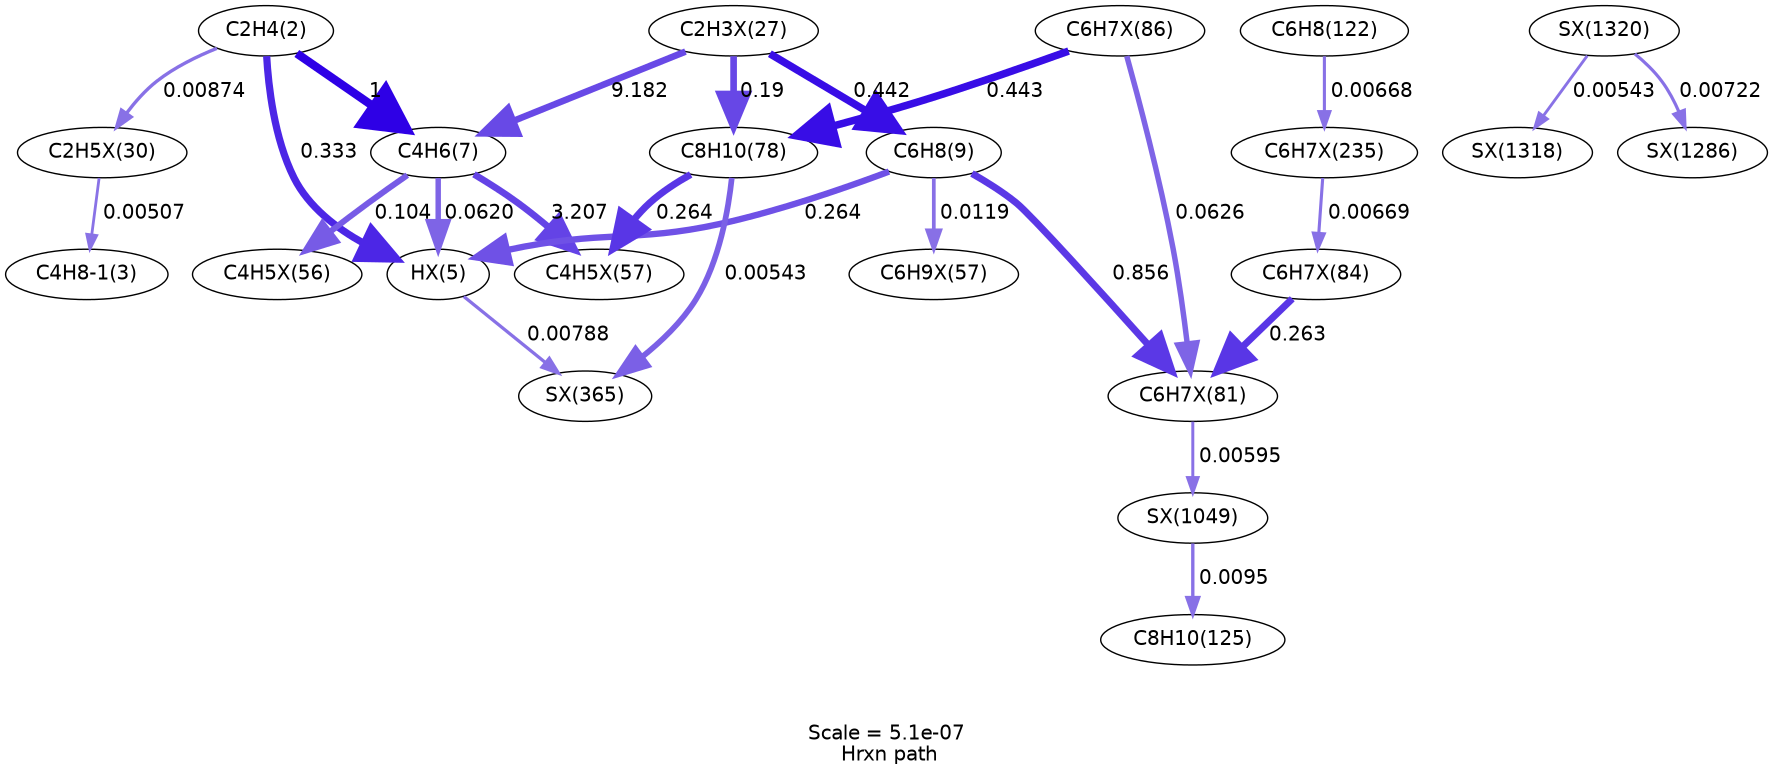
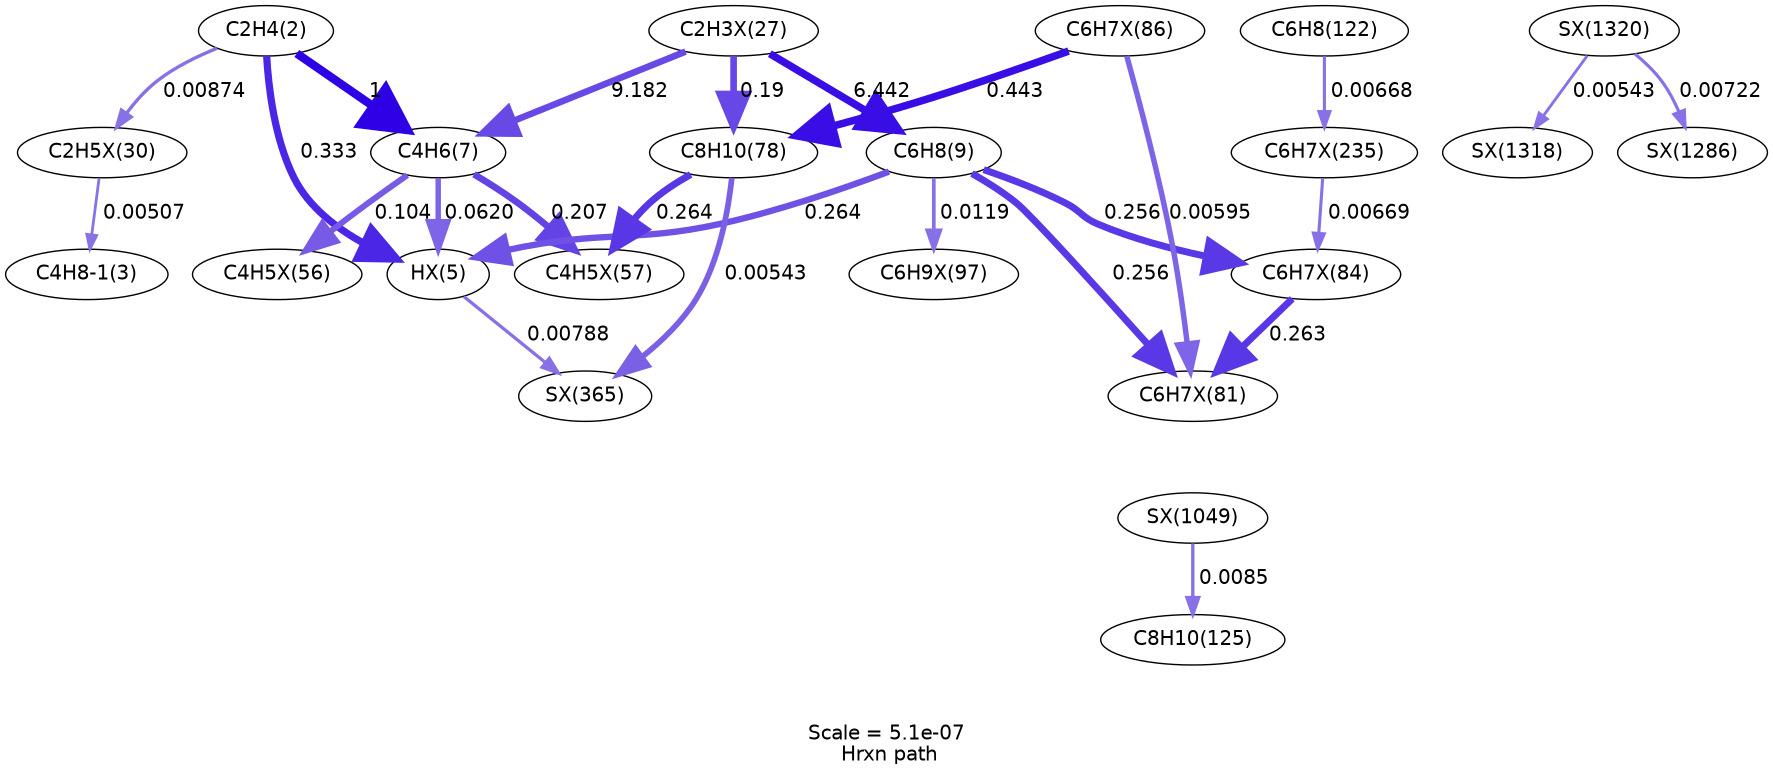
(879, 92) -> (879, 92)
(577, 214) -> (577, 214)
(1208, 214) -> (1208, 214)
none -> (1091, 221)
(934, 274) -> (934, 274)
(1138, 274) -> (1138, 274)
(1193, 450) -> none
(1231, 579) -> (1231, 579)
